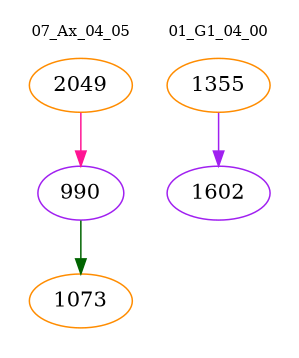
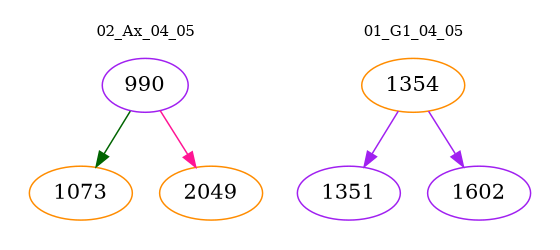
(81, 32) -> (146, 32)
(219, 32) -> (414, 32)
(219, 85) -> (413, 85)
(81, 132) -> (174, 133)
none -> (349, 193)
